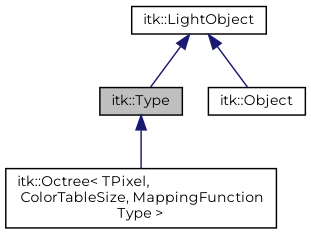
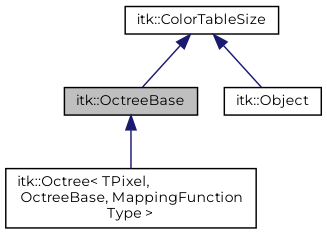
(199, 20) -> (202, 20)
(141, 101) -> (131, 101)
(141, 198) -> (131, 198)
